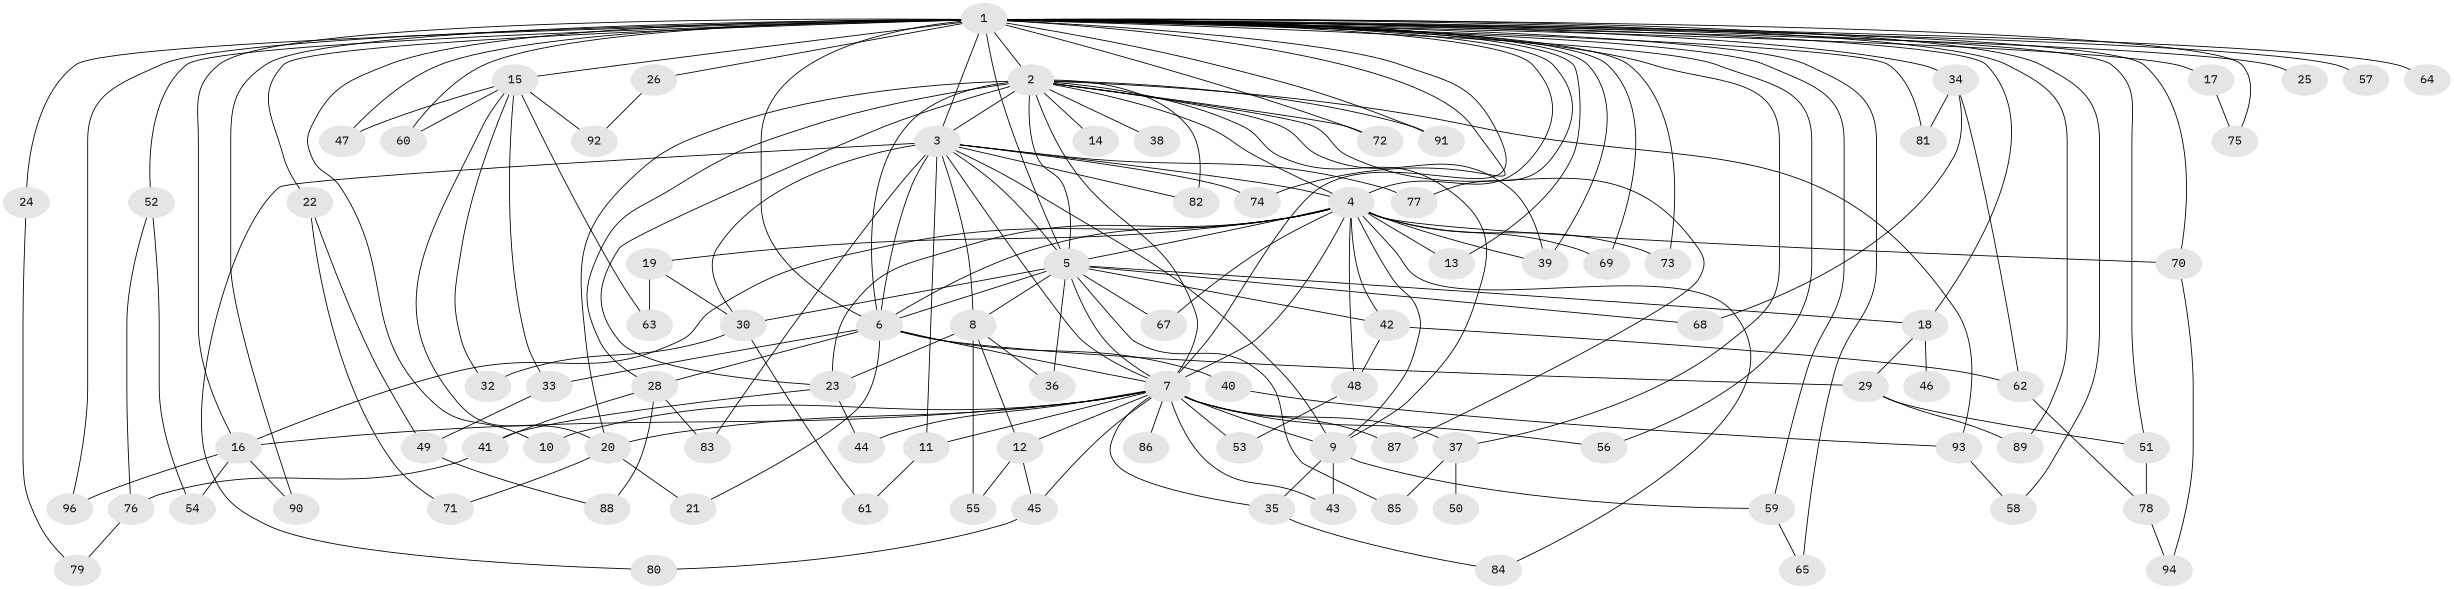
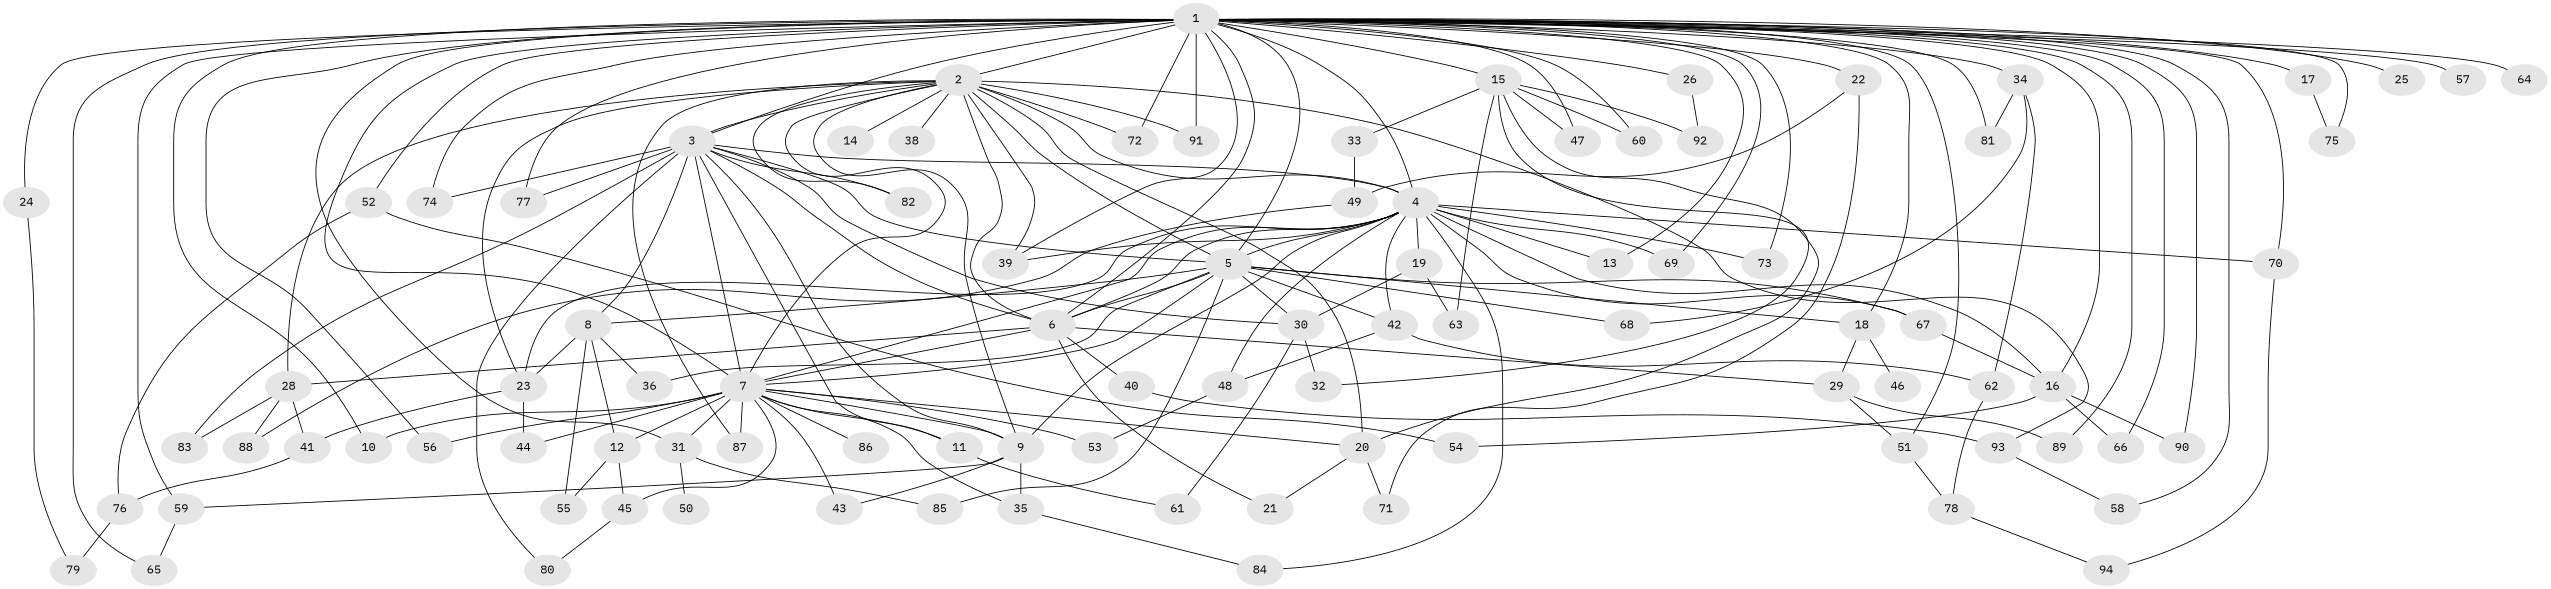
(714, 355) -> none
(704, 422) -> (1988, 356)
(1456, 448) -> (679, 448)
(70, 509) -> (2121, 448)
